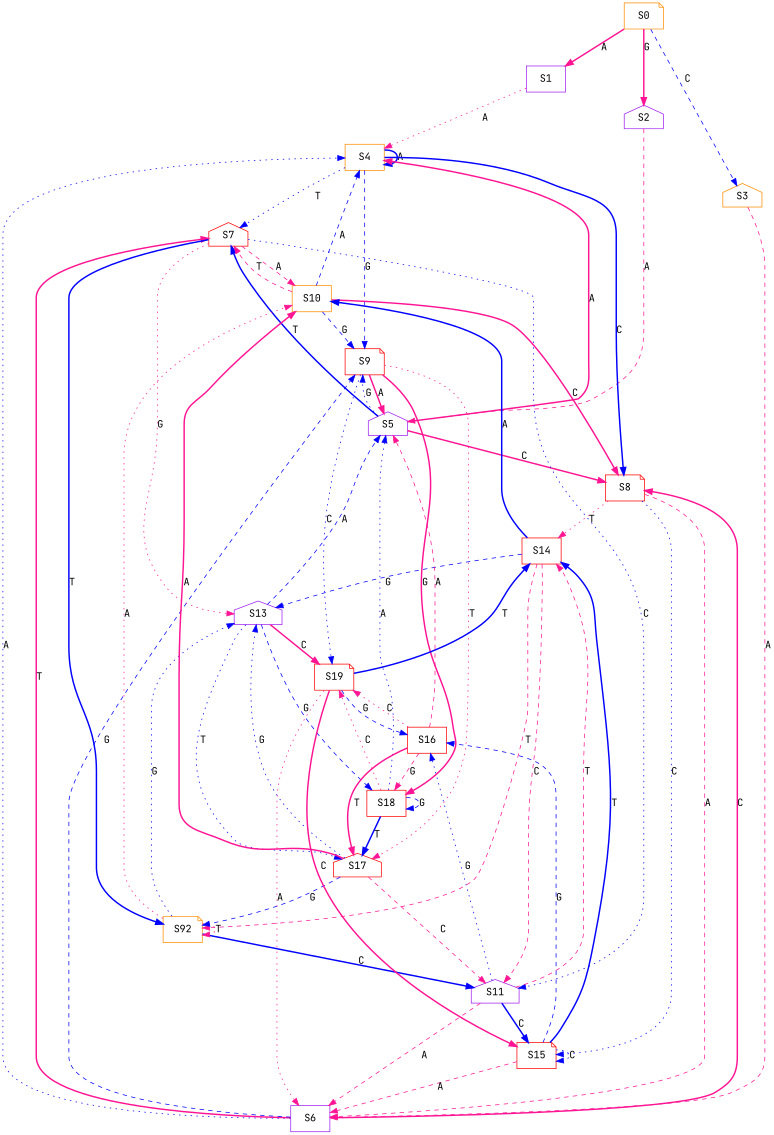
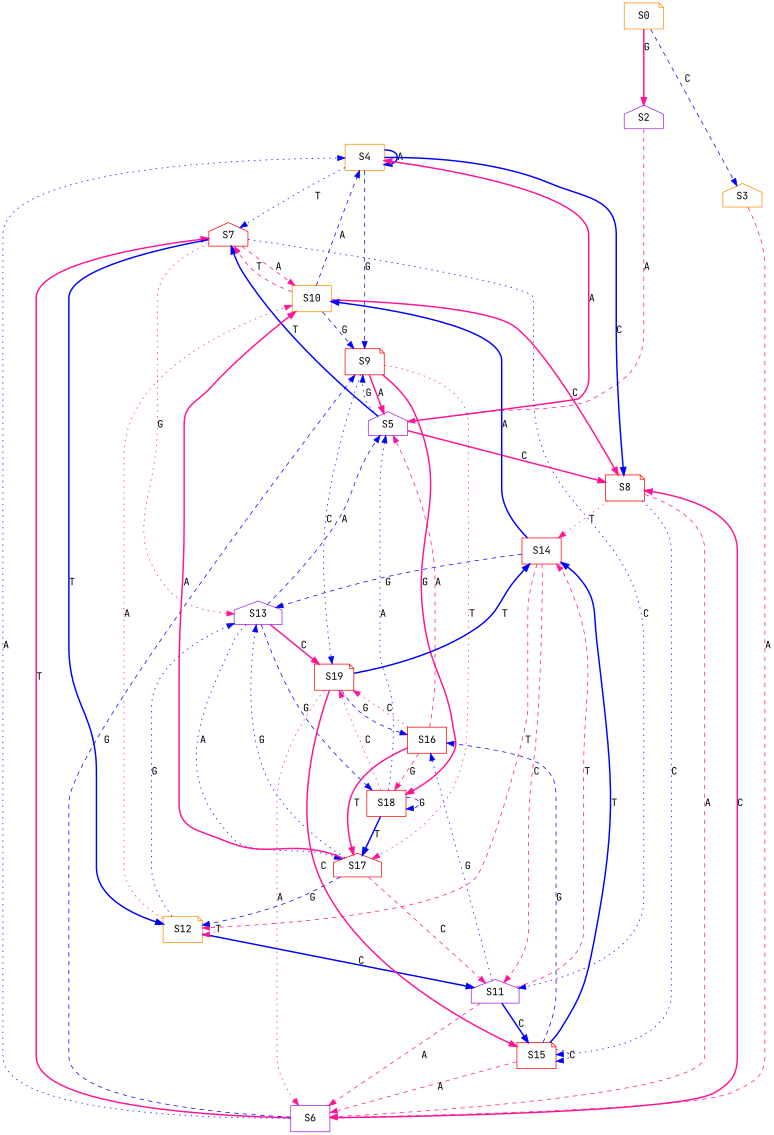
(546, 79) -> none
(203, 740) -> (203, 740)
(183, 929) -> (183, 929)
